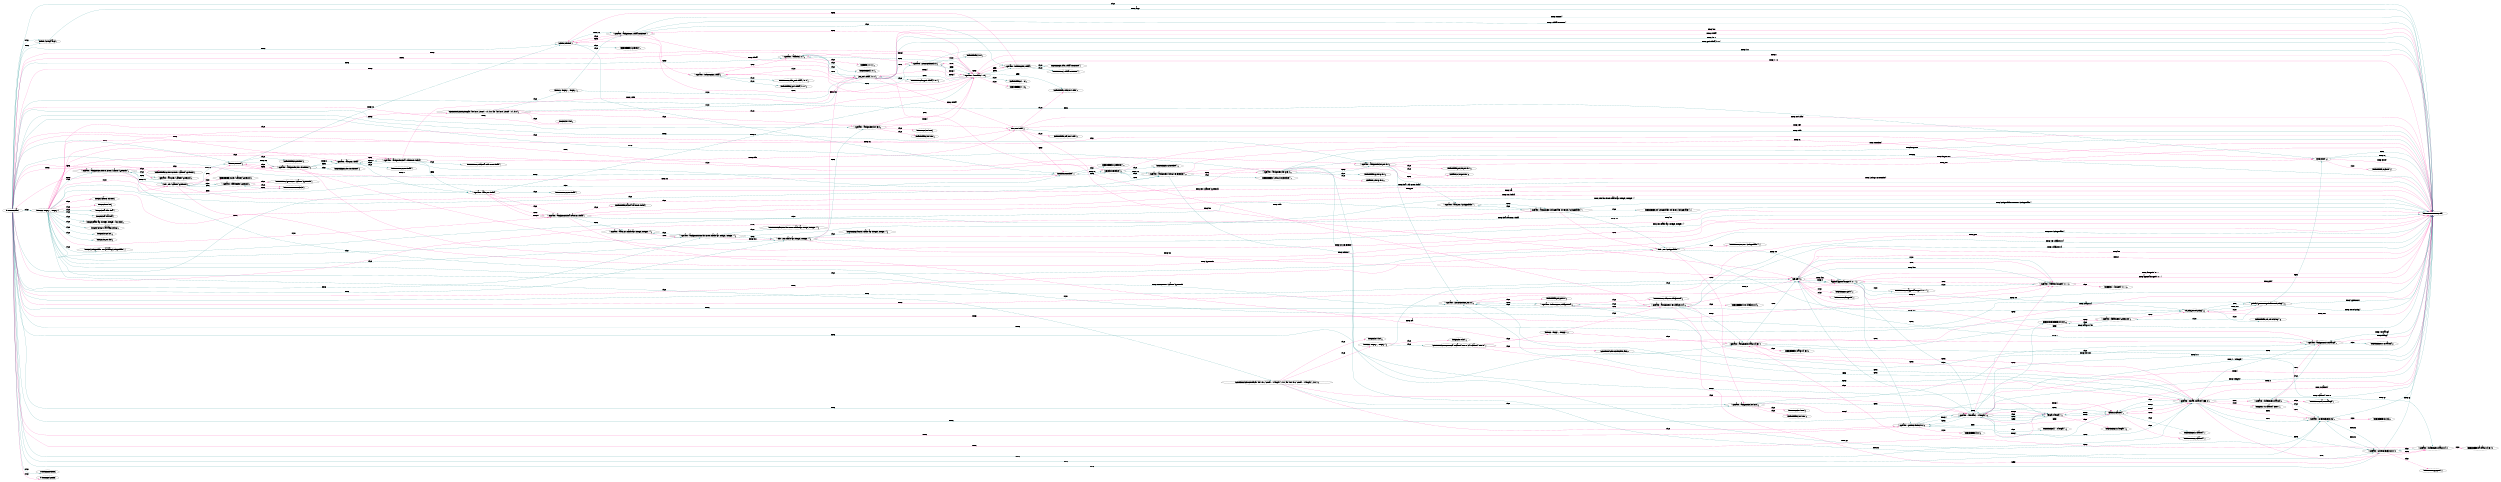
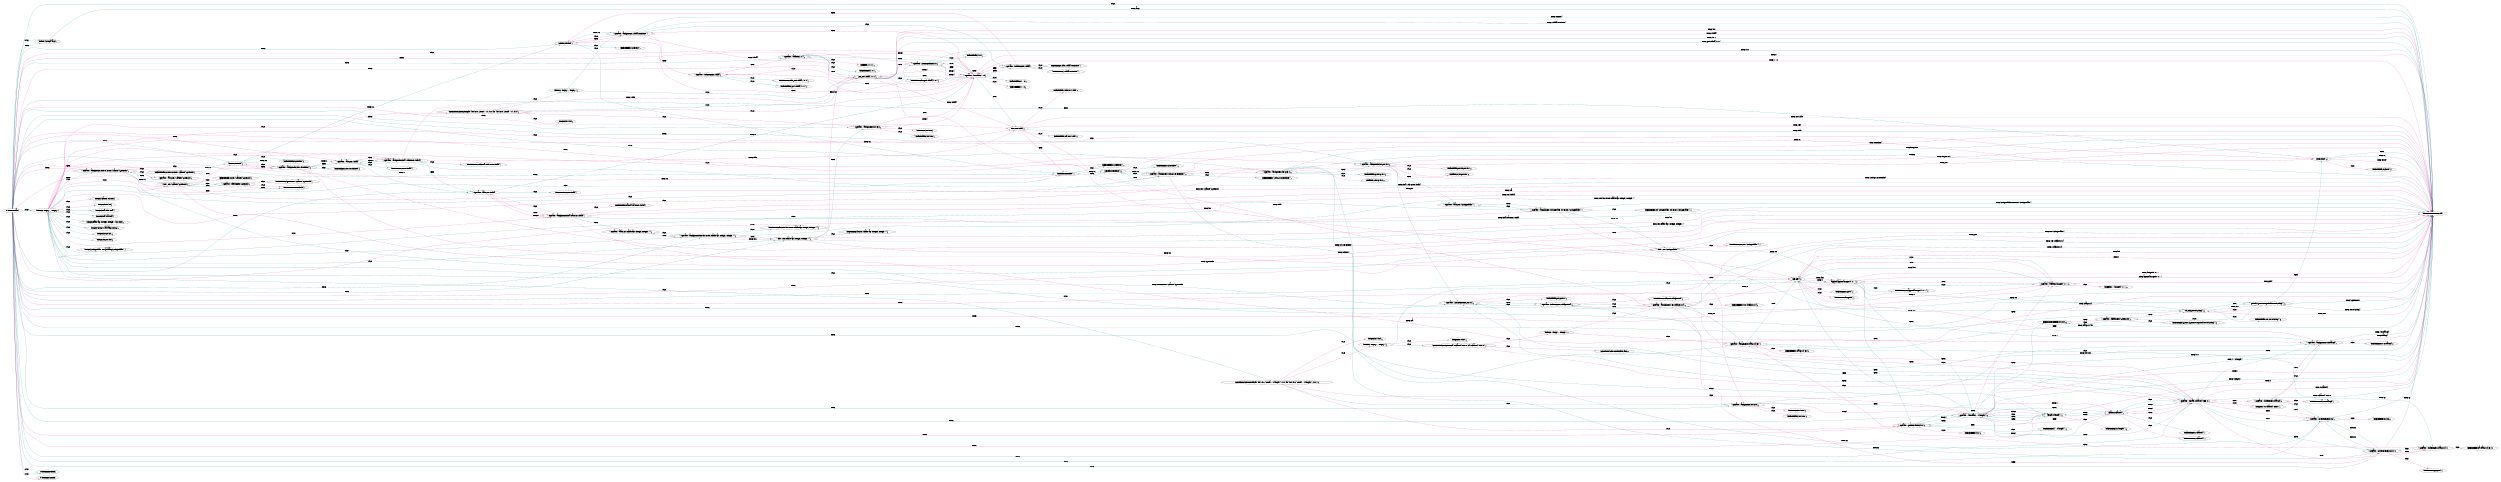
(432, 52) -> (432, 52)
(1026, 77) -> (996, 101)
(1711, 314) -> (1711, 314)
none -> (2195, 323)
